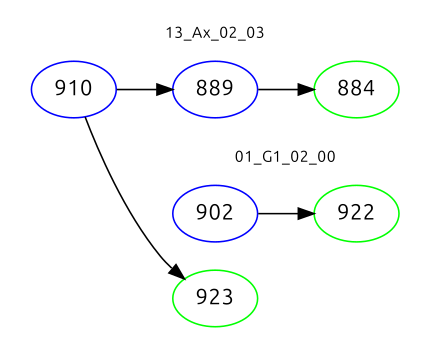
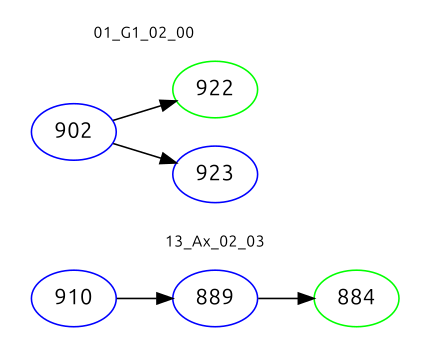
(121, 197) -> (137, 151)
(215, 298) -> (215, 174)
